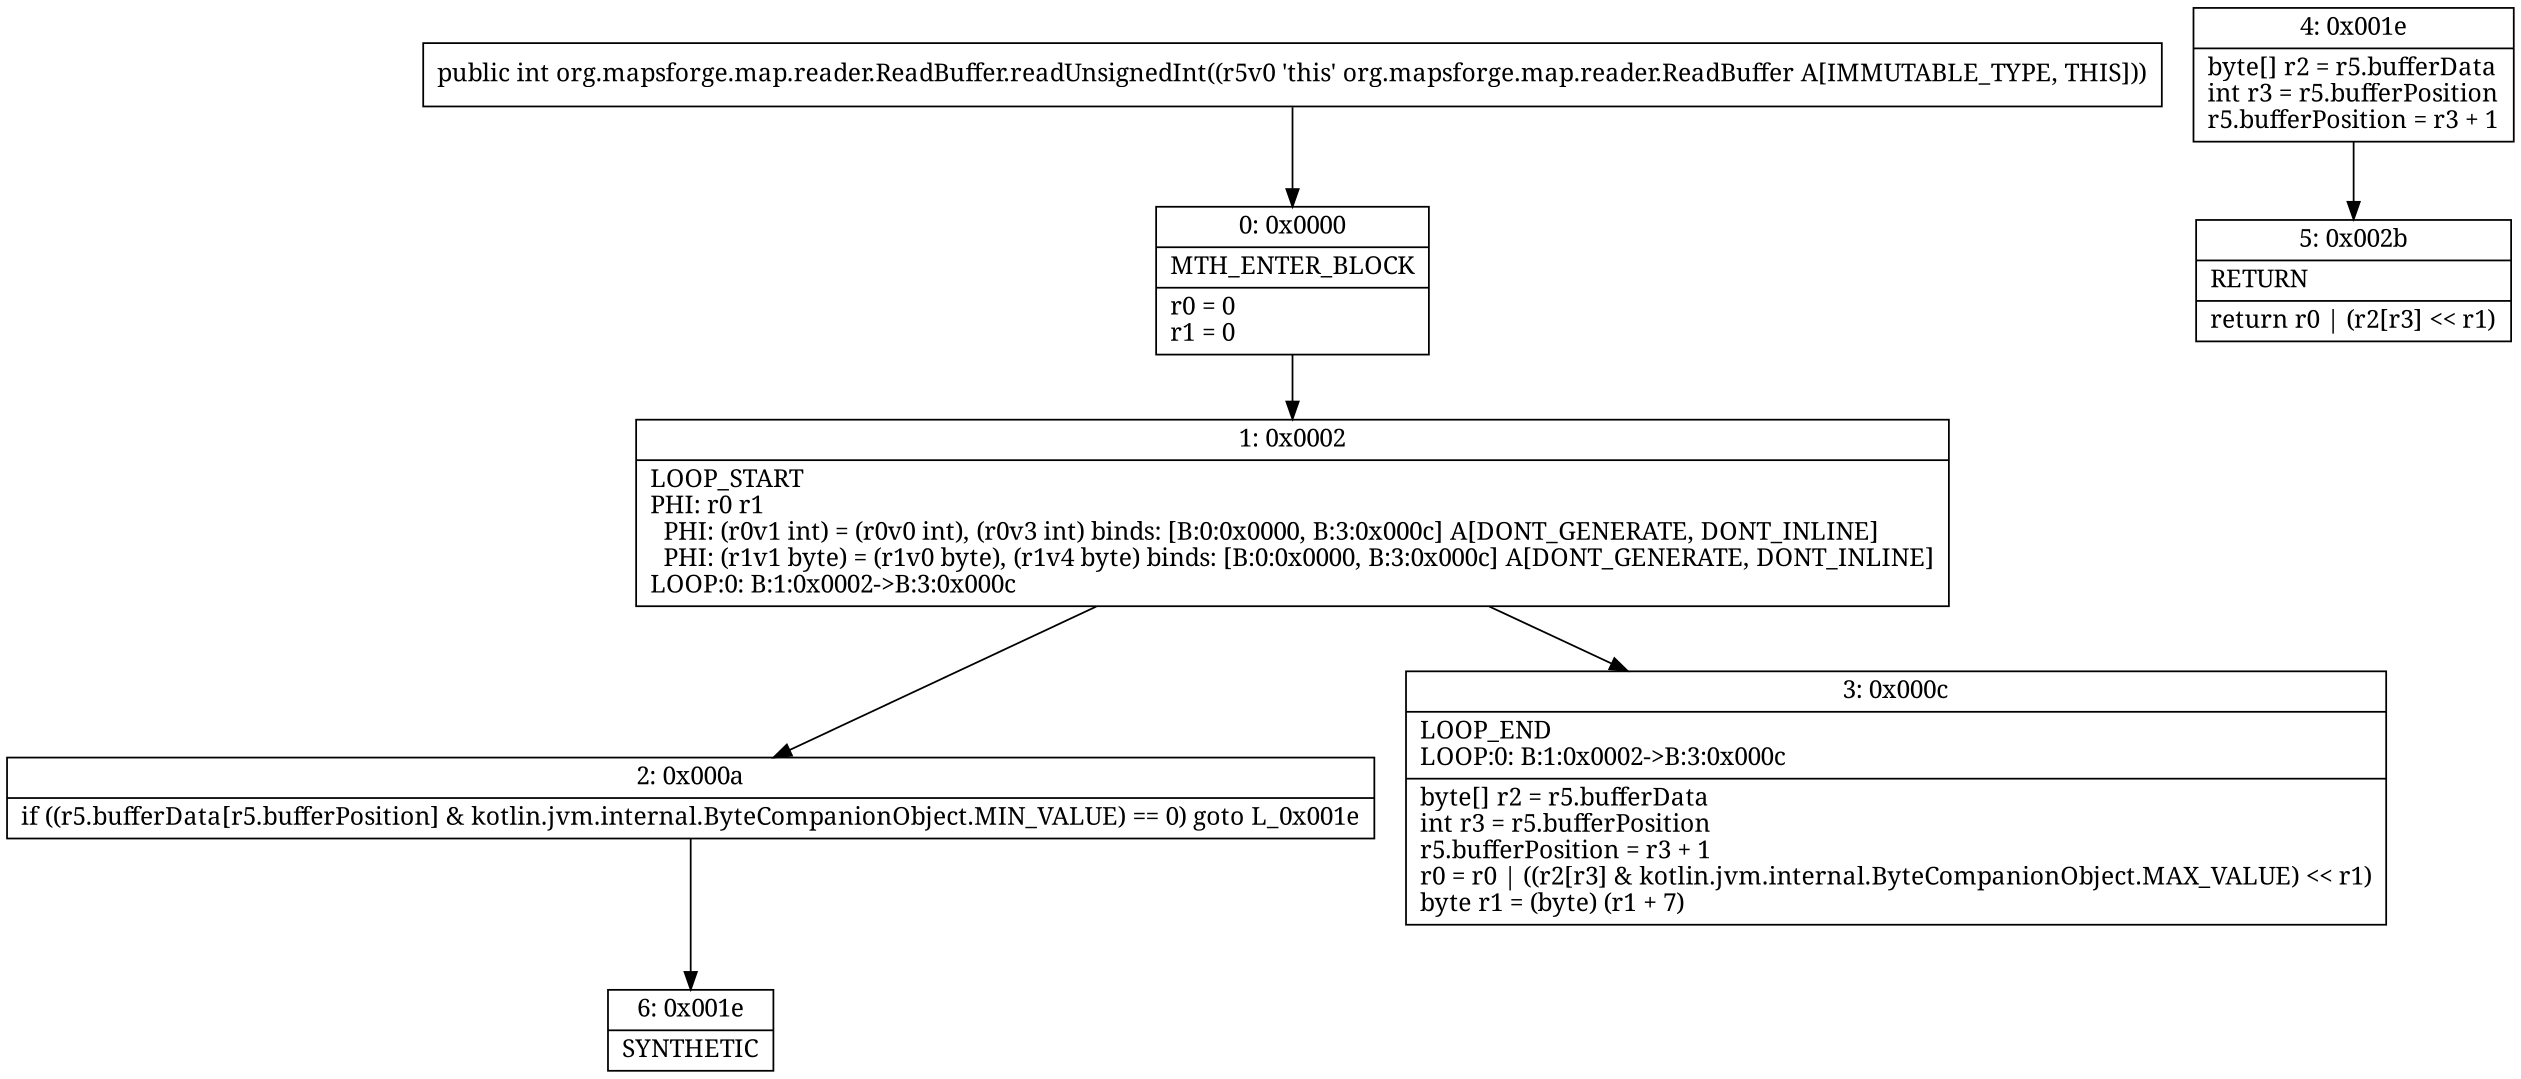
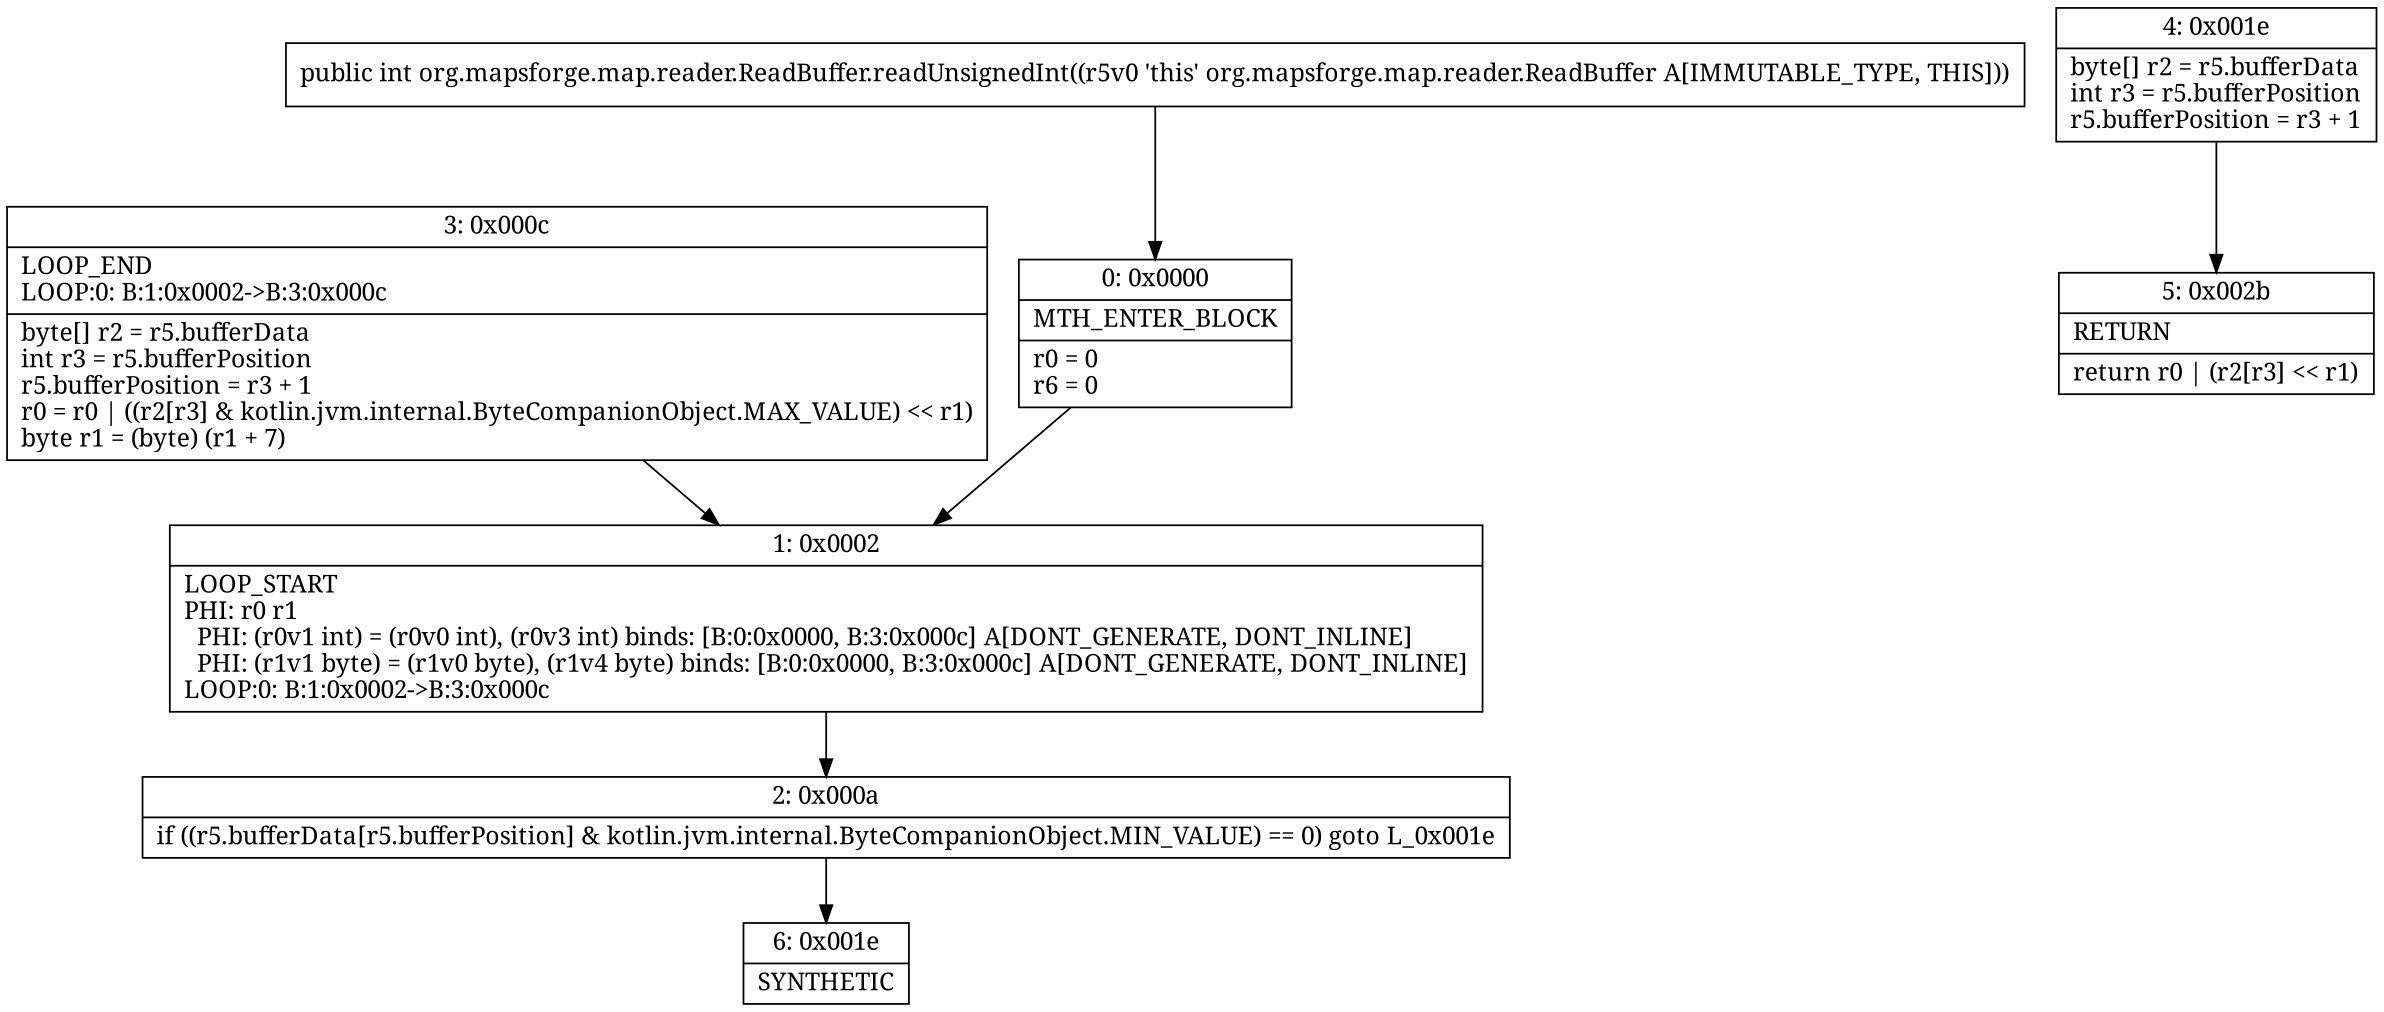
(1203, 333) -> (1066, 386)
(1550, 635) -> (674, 487)
